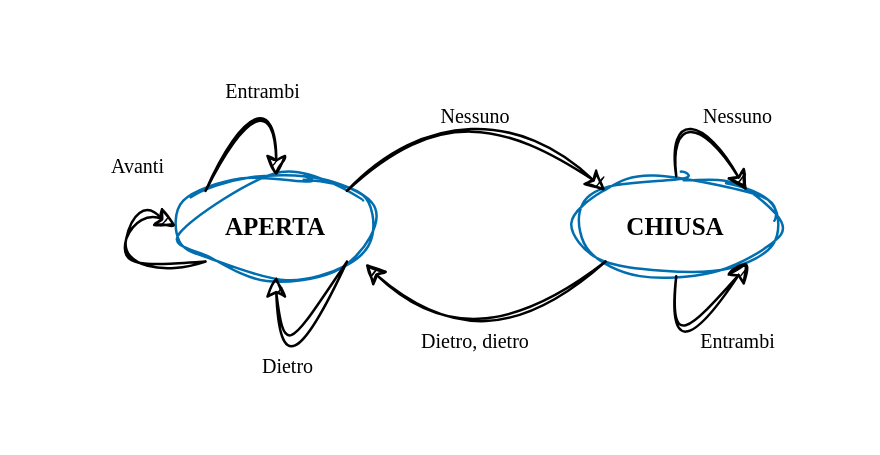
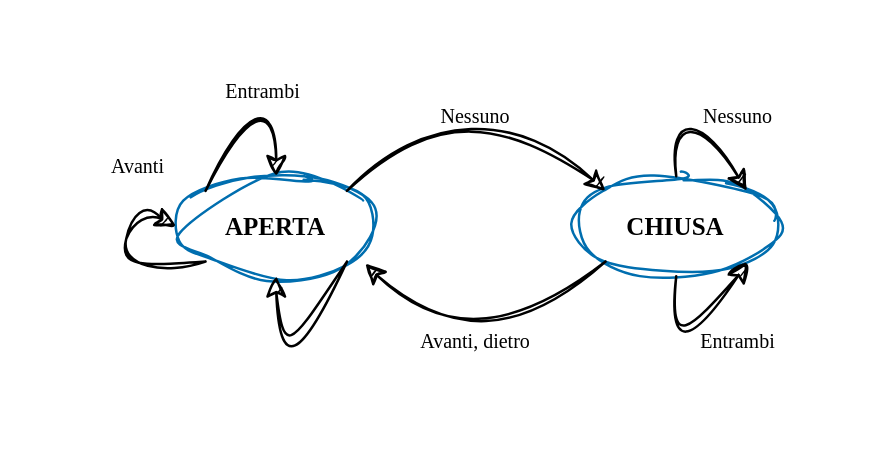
(476, 339) -> (476, 339)
(289, 364) -> none
